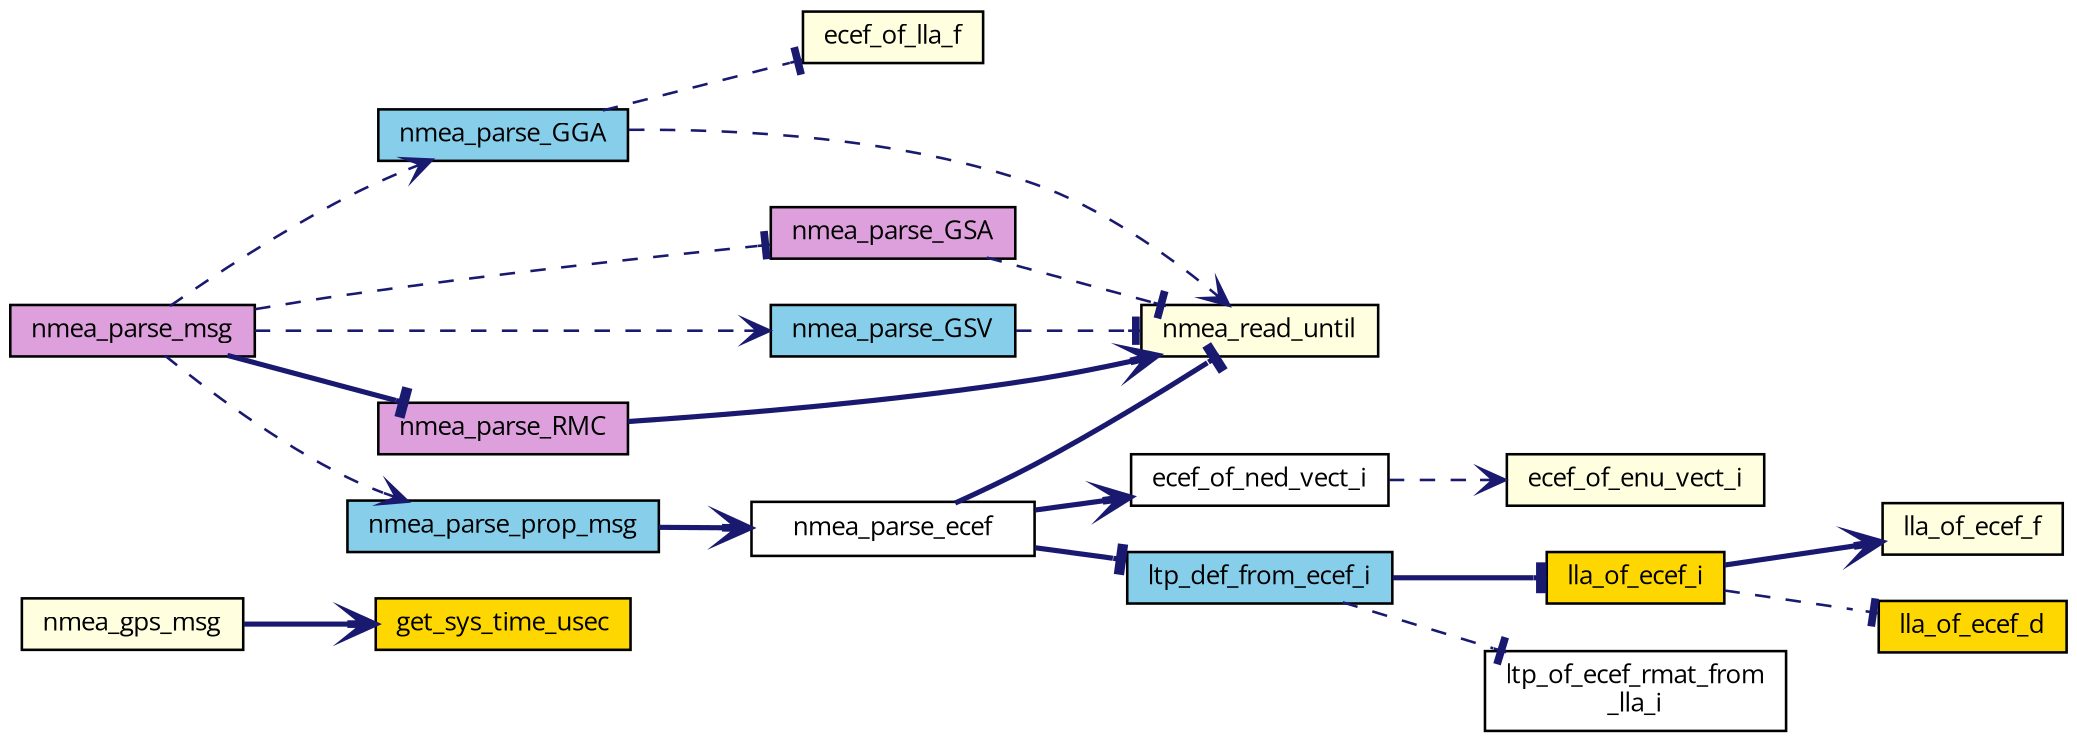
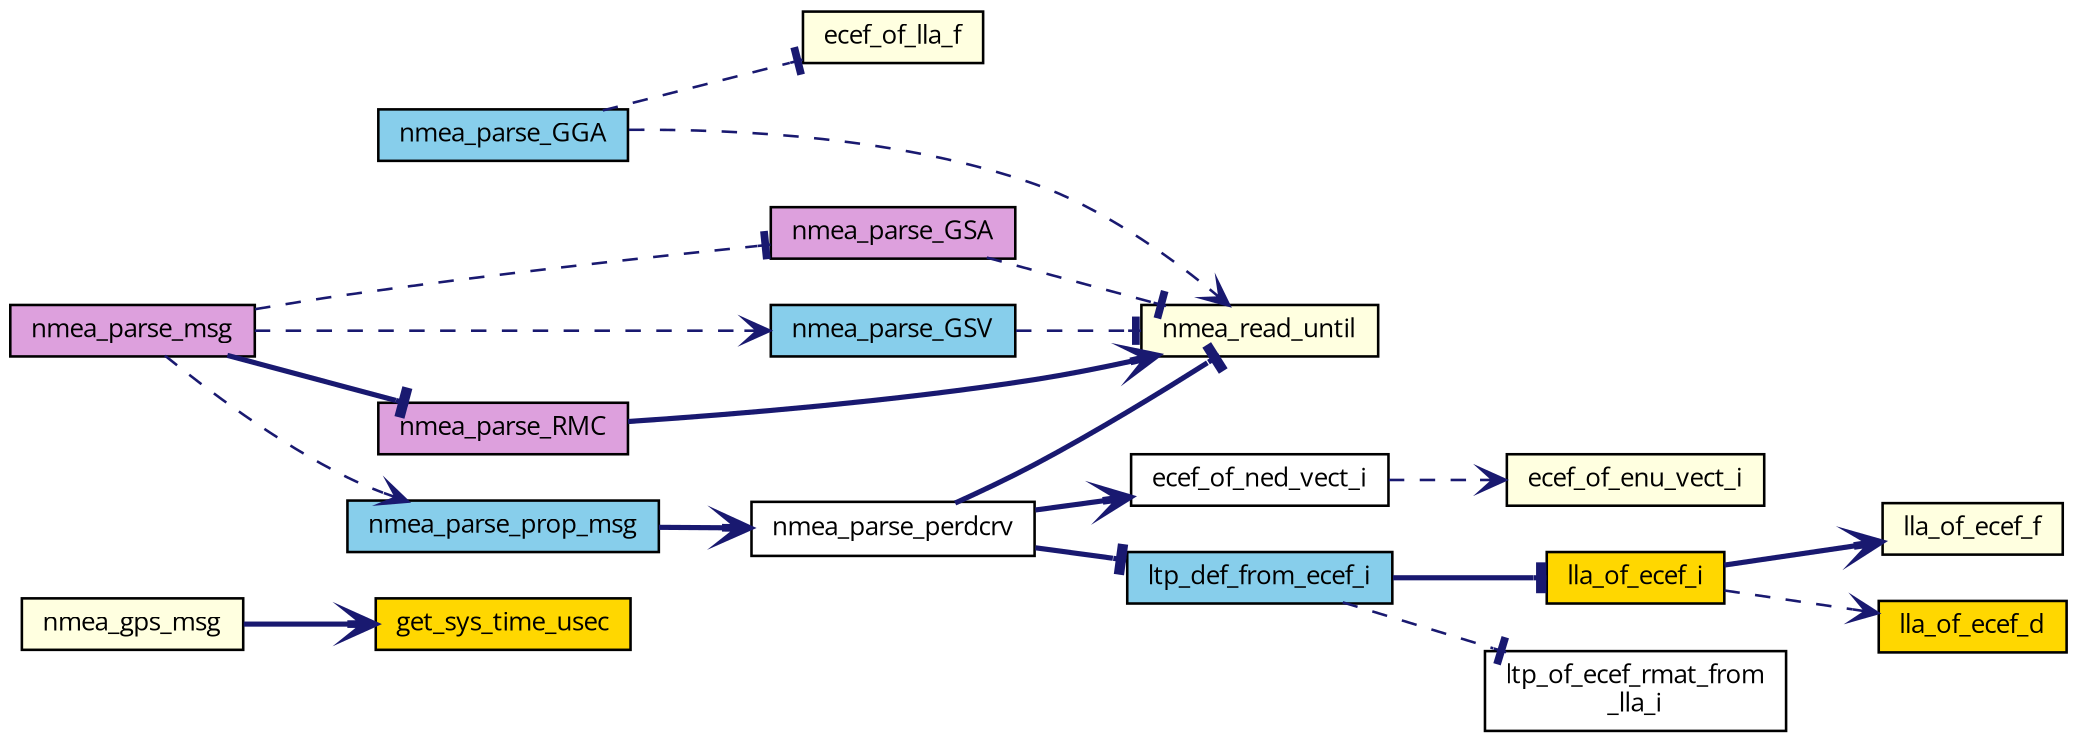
(286, 231) -> none
(893, 529) -> (893, 529)
(1789, 600) -> (1789, 600)
